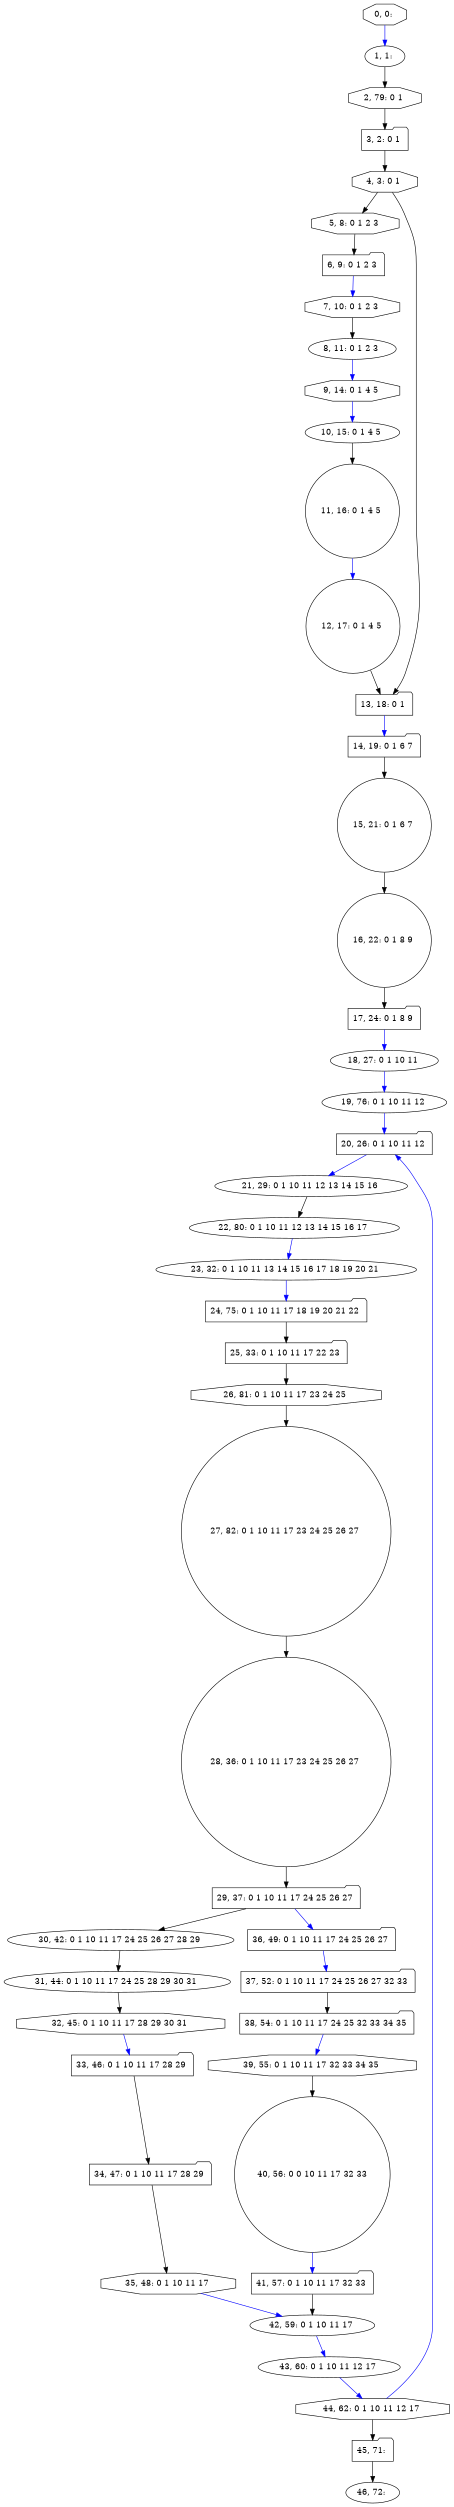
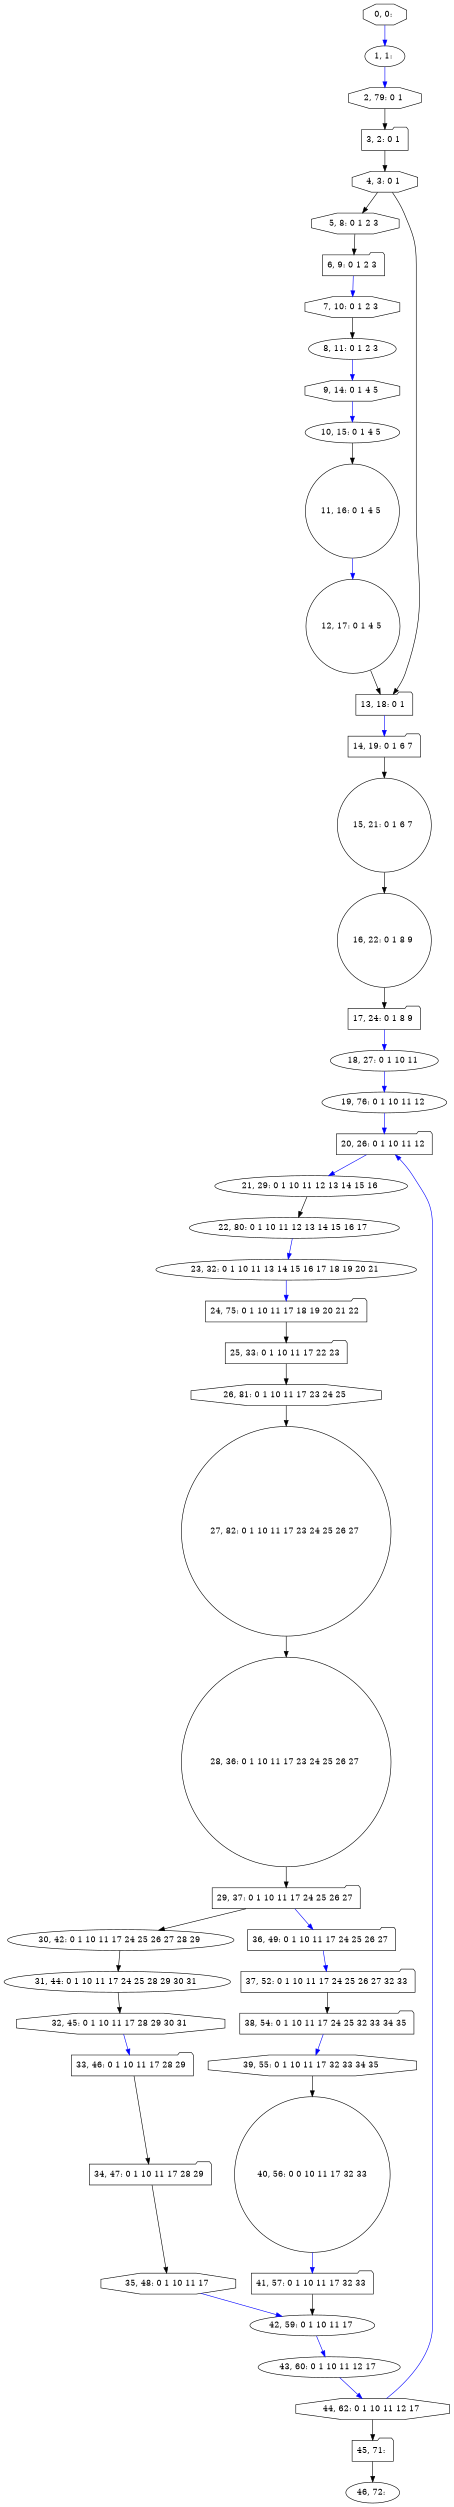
(385, 74) -> (385, 74)
